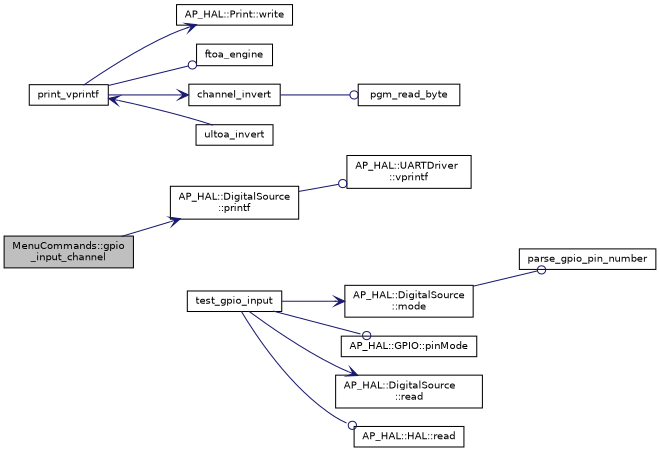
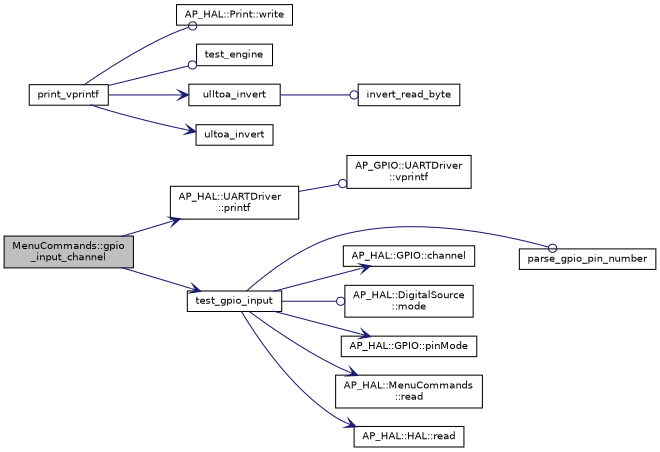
(134, 53) -> (134, 53)
(235, 55) -> (235, 55)
(235, 95) -> (235, 95)
(409, 95) -> (409, 95)
(166, 112) -> (138, 118)
(409, 172) -> (409, 172)
(235, 203) -> (235, 203)
none -> (409, 256)
none -> (156, 278)
(505, 279) -> (390, 227)
(309, 301) -> (309, 301)
(317, 322) -> (317, 322)
(287, 374) -> (287, 374)
(409, 392) -> (409, 392)
